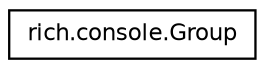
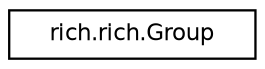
(132, 35) -> (132, 35)
